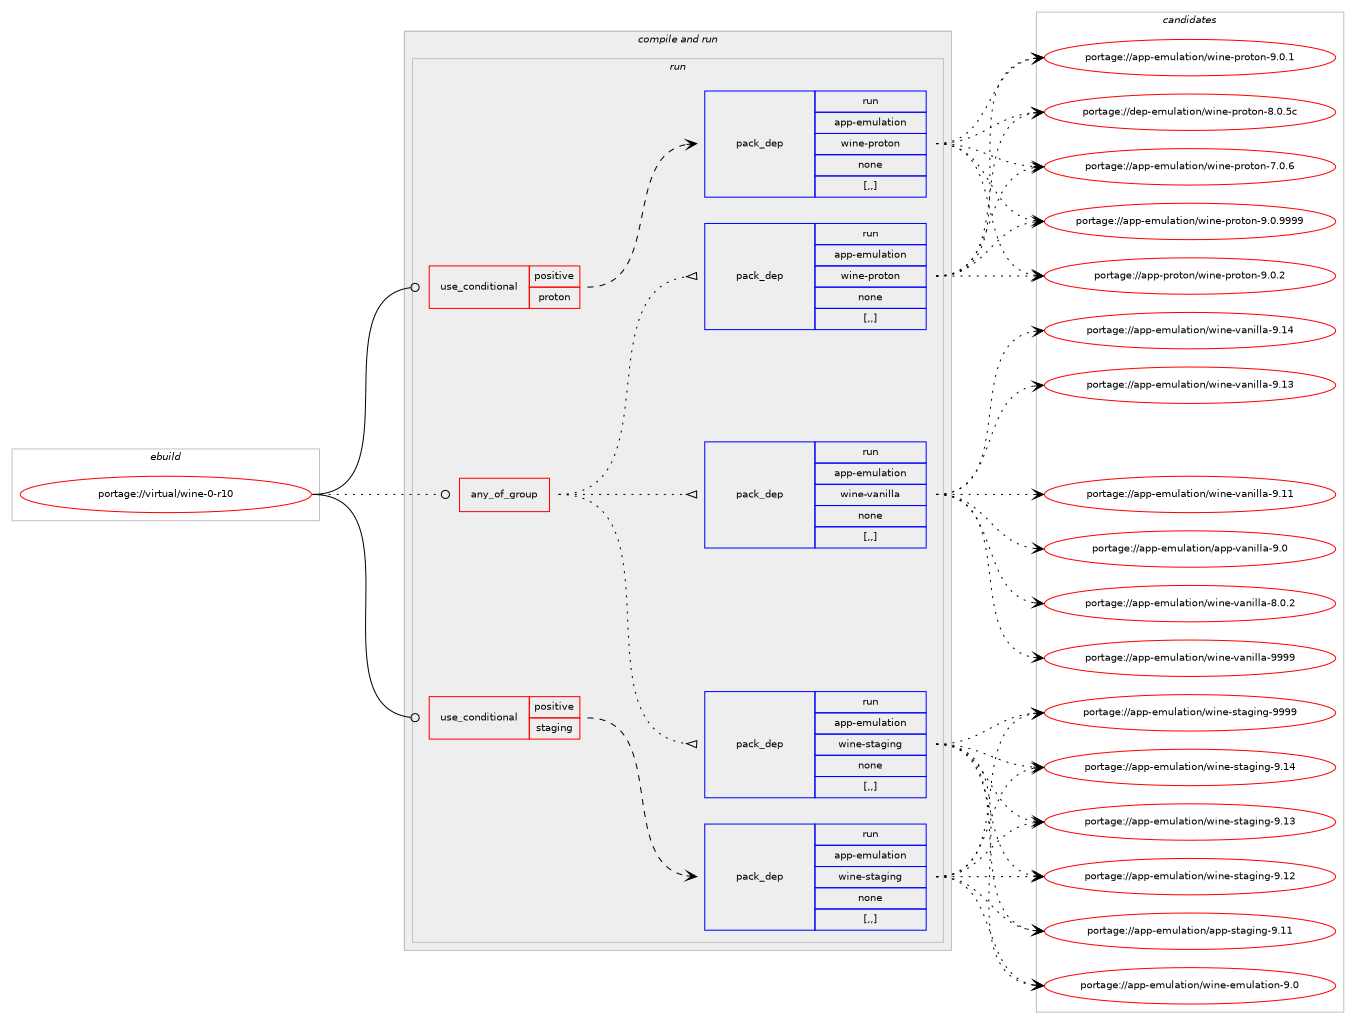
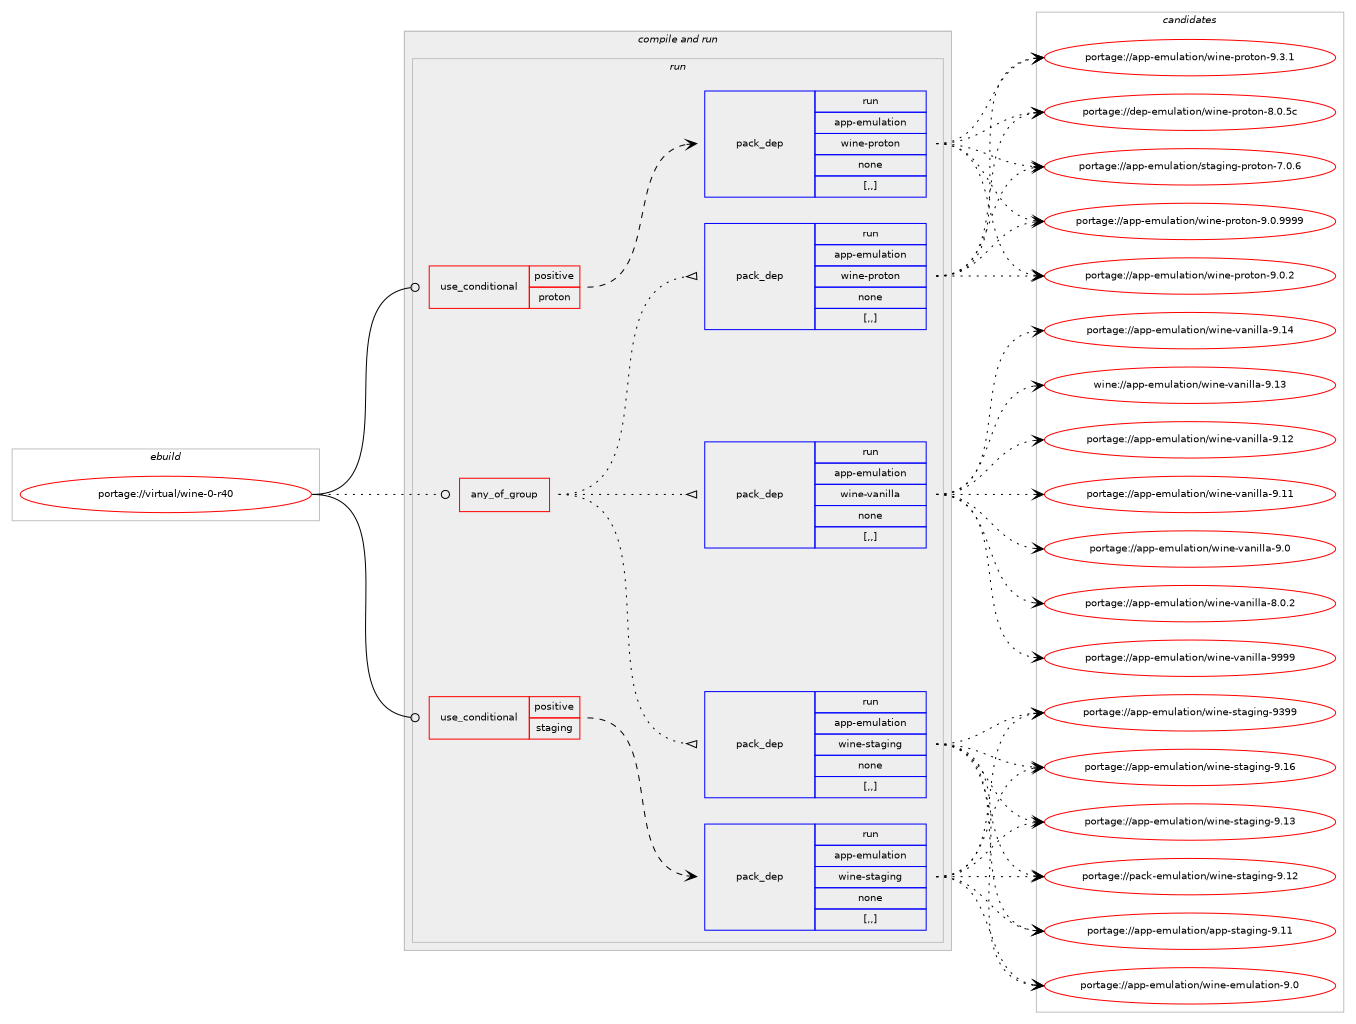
(1190, 58) -> (1190, 58)
(1190, 167) -> (1190, 167)
(1190, 276) -> (1190, 276)
(1190, 385) -> (1190, 385)
none -> (1190, 440)
(166, 494) -> (166, 494)
(1190, 549) -> (1190, 549)
(1190, 713) -> (1190, 713)
(1190, 767) -> (1190, 767)
(1190, 877) -> (1190, 877)
